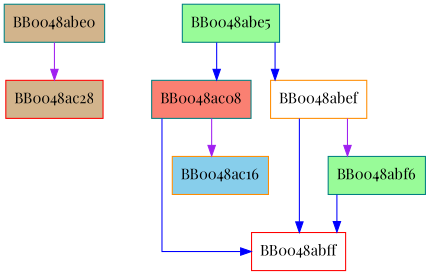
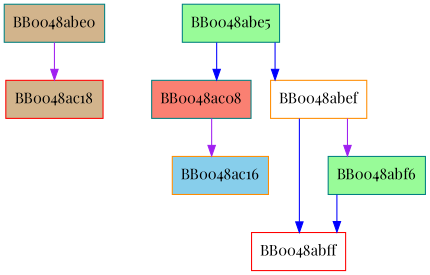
(54, 99) -> (54, 99)
(162, 224) -> none
